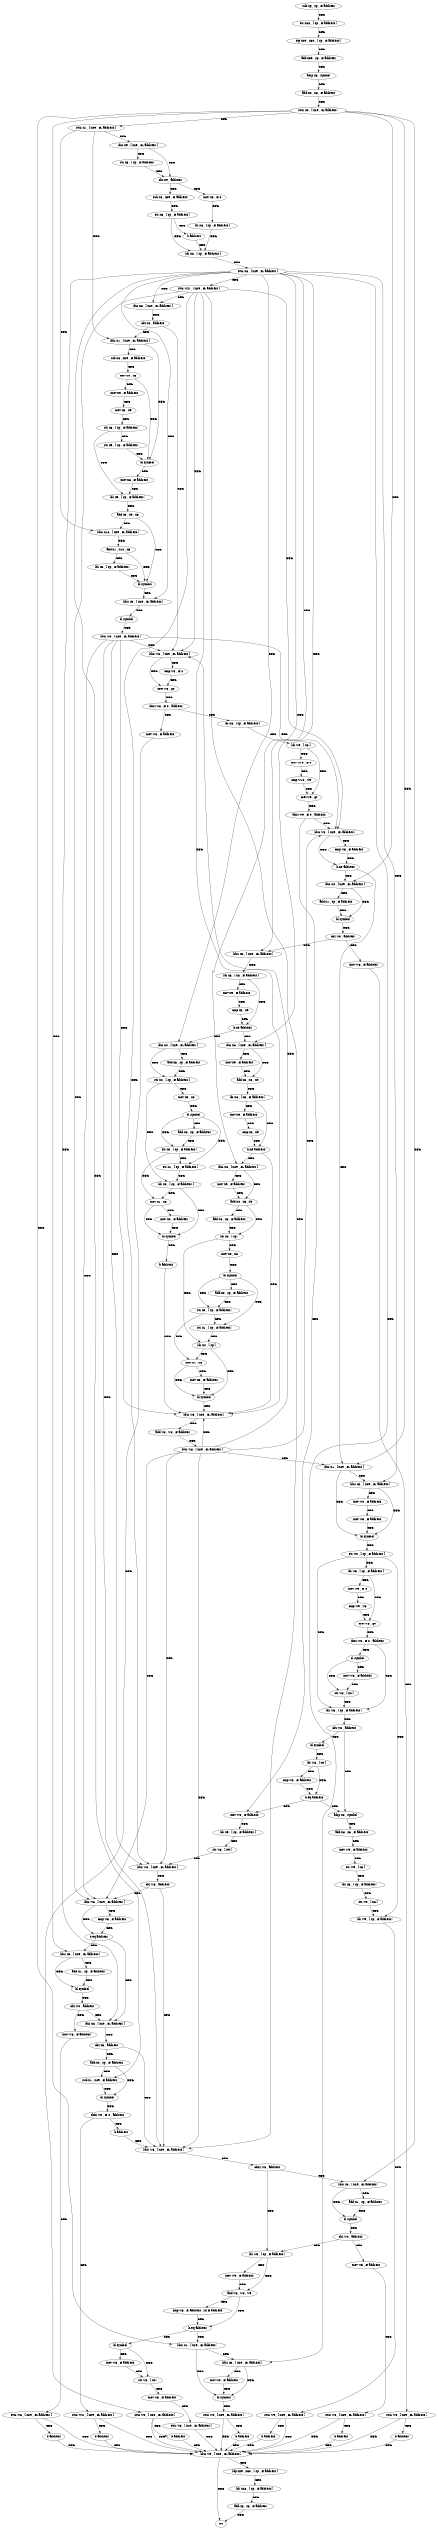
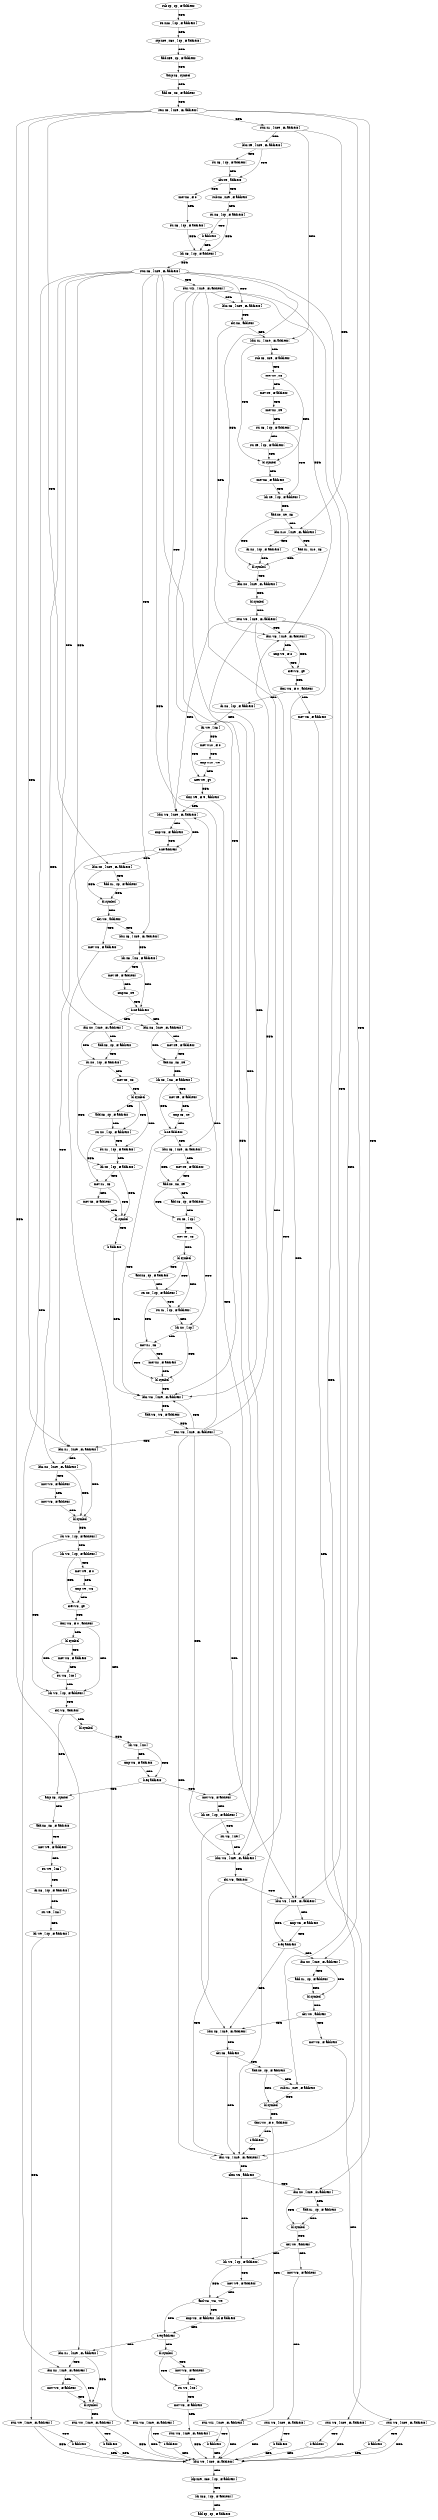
(116, 558) -> (280, 541)
(397, 1735) -> none
(221, 2524) -> none
